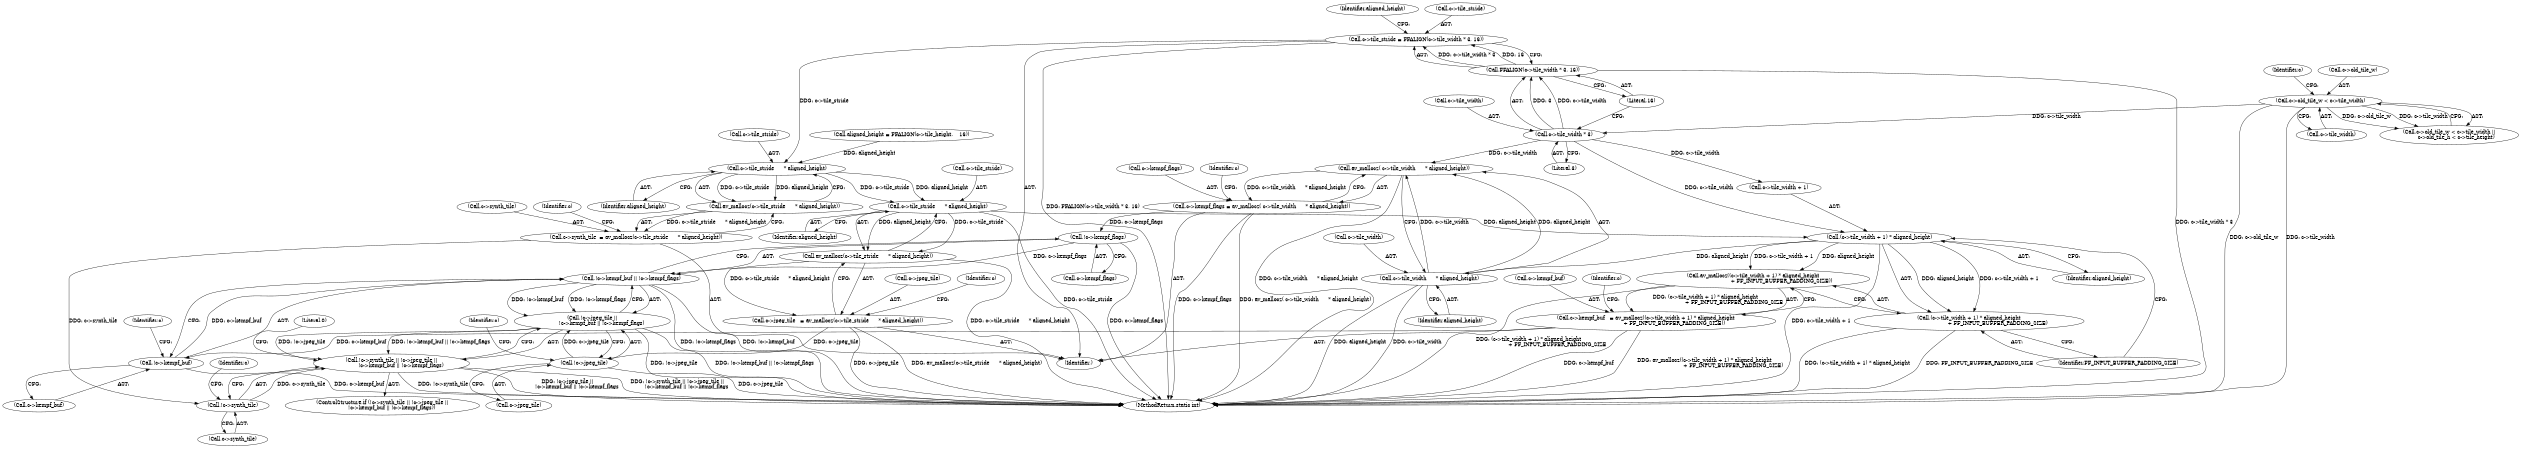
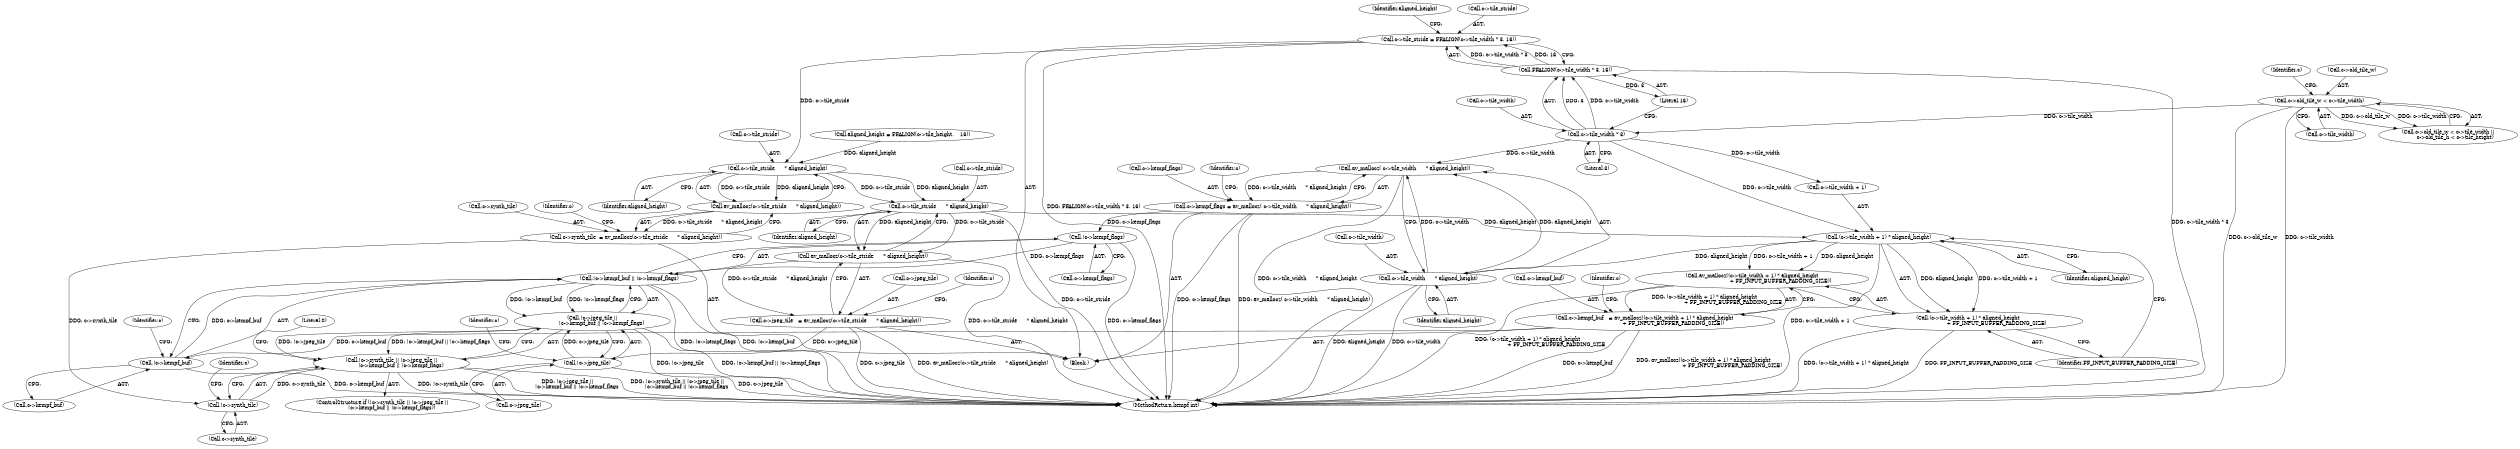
(1601, 86) -> (1635, 86)
(1079, 363) -> (1079, 363)
(1168, 406) -> (1166, 406)
